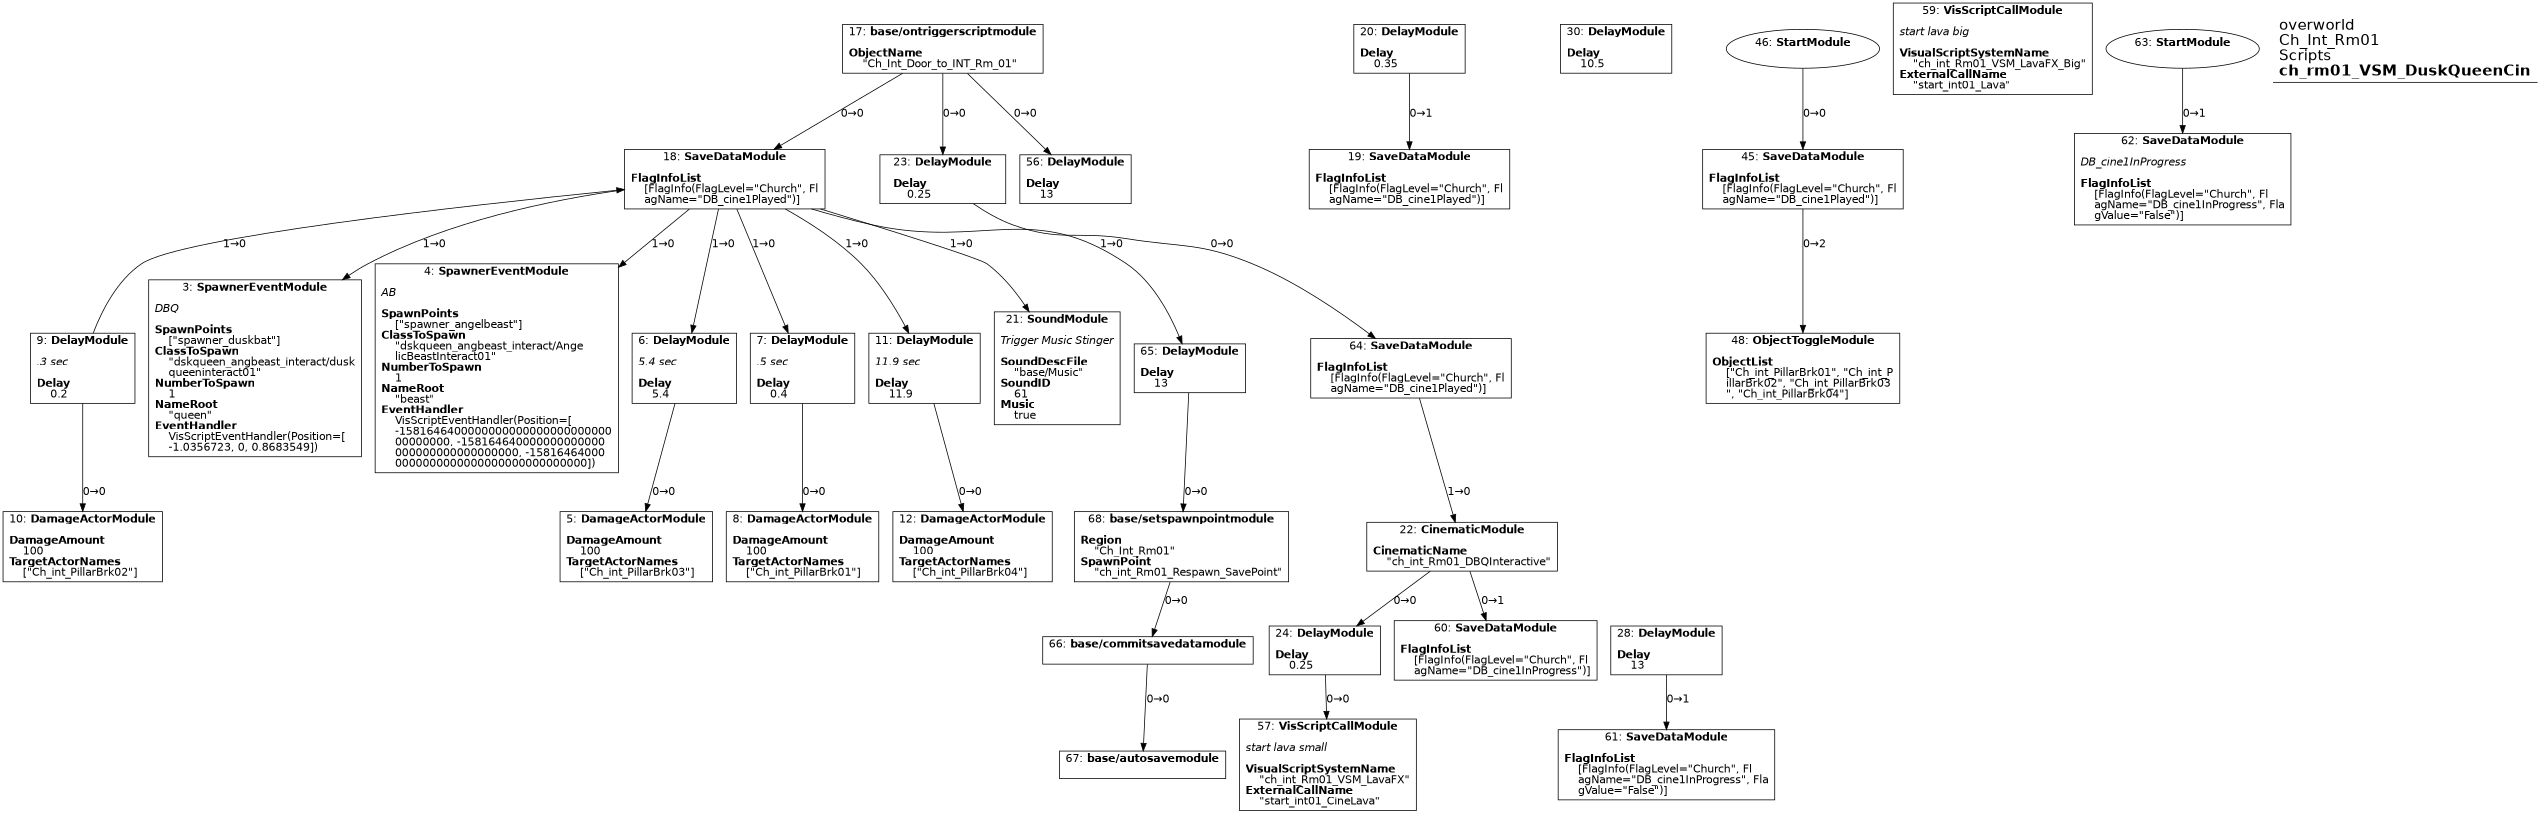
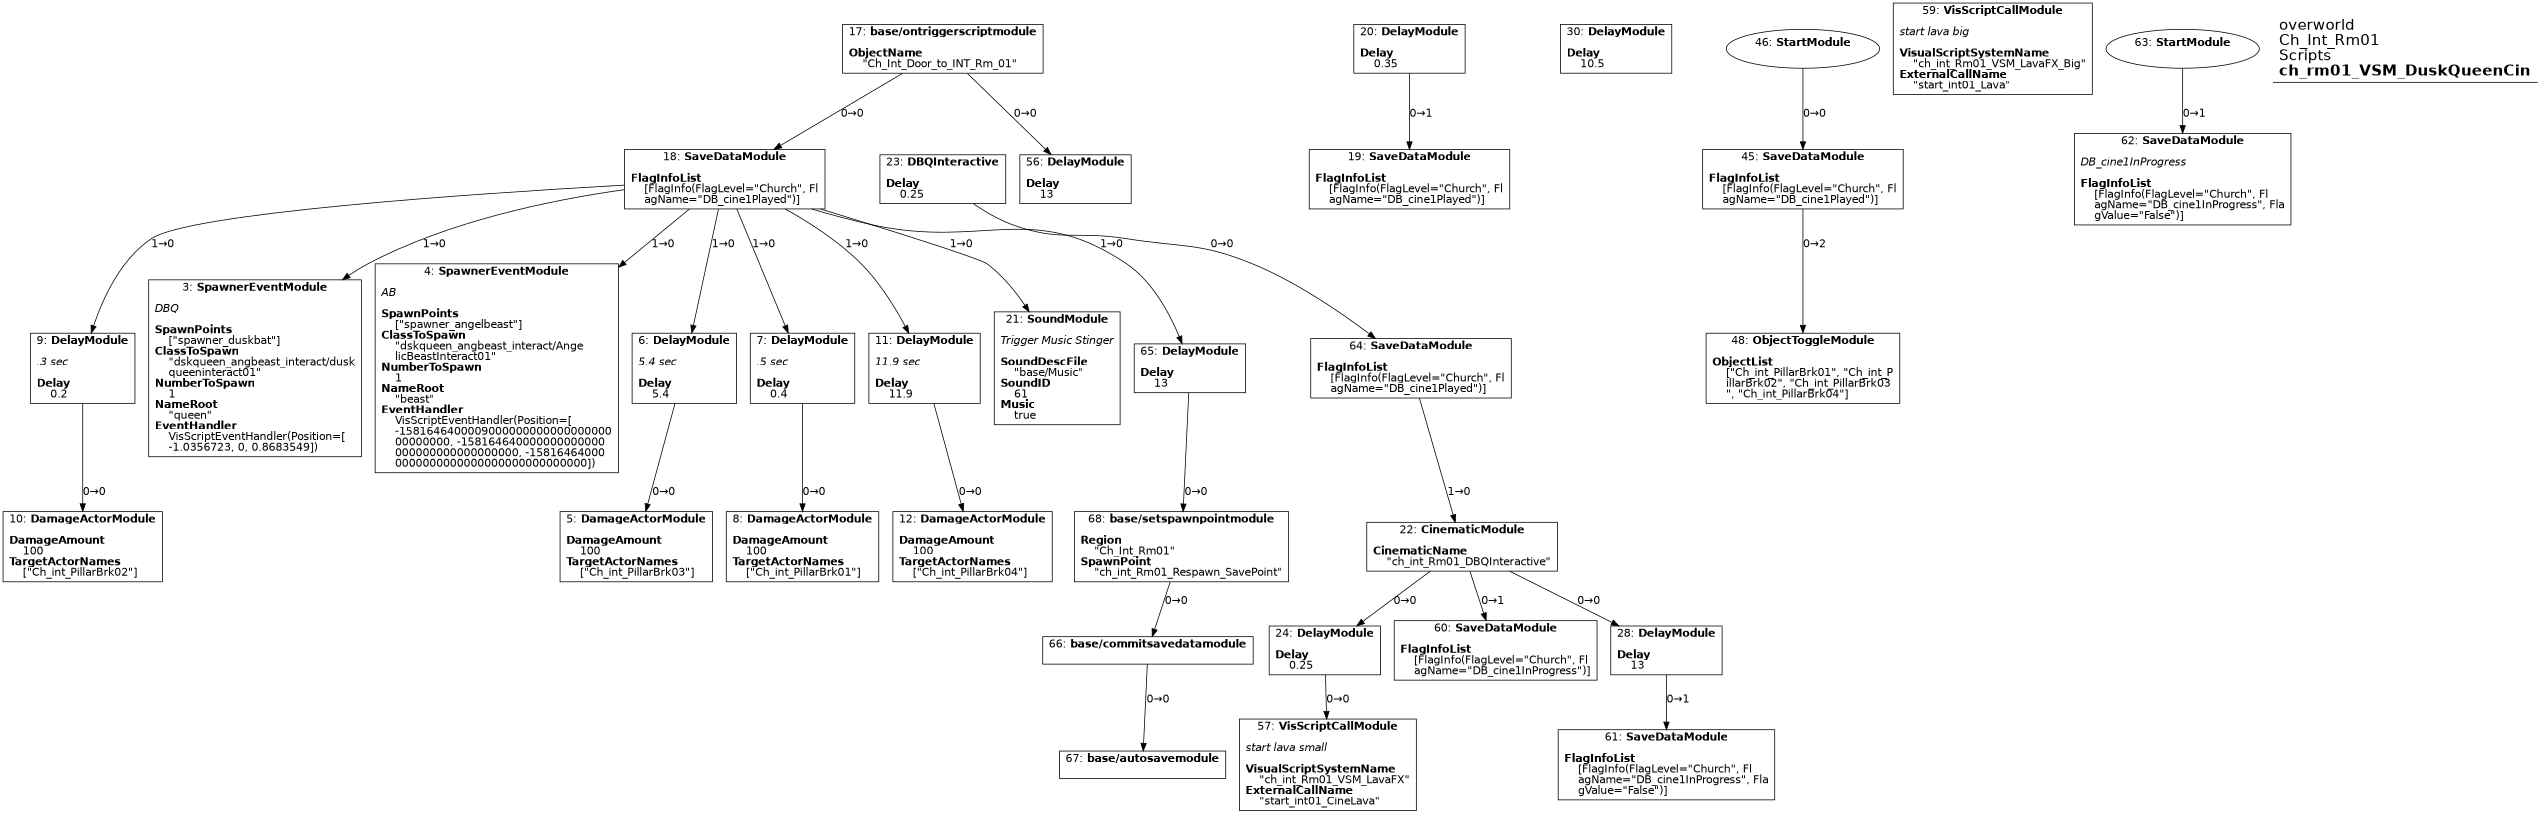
(943, 110) -> none
(954, 162) -> (954, 162)
(335, 223) -> (333, 207)
(497, 432) -> (497, 432)
none -> (1561, 597)
